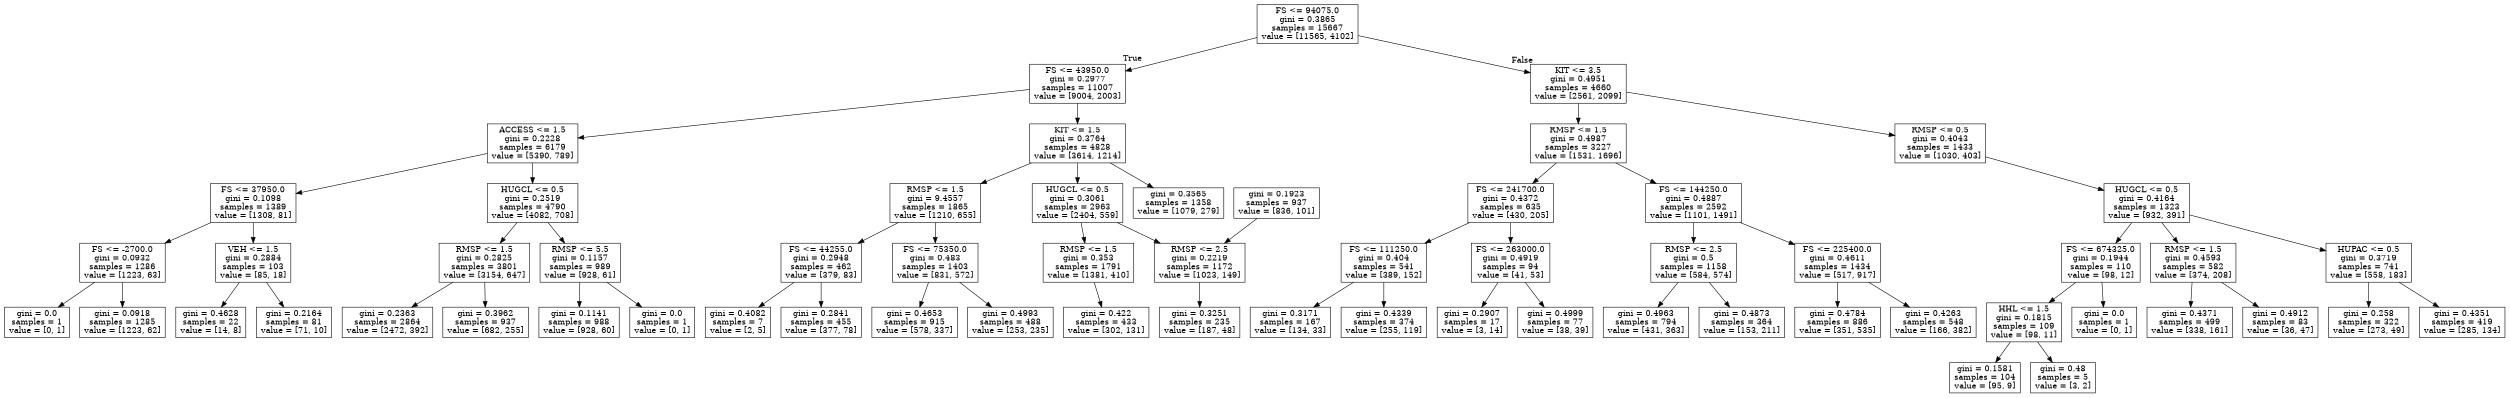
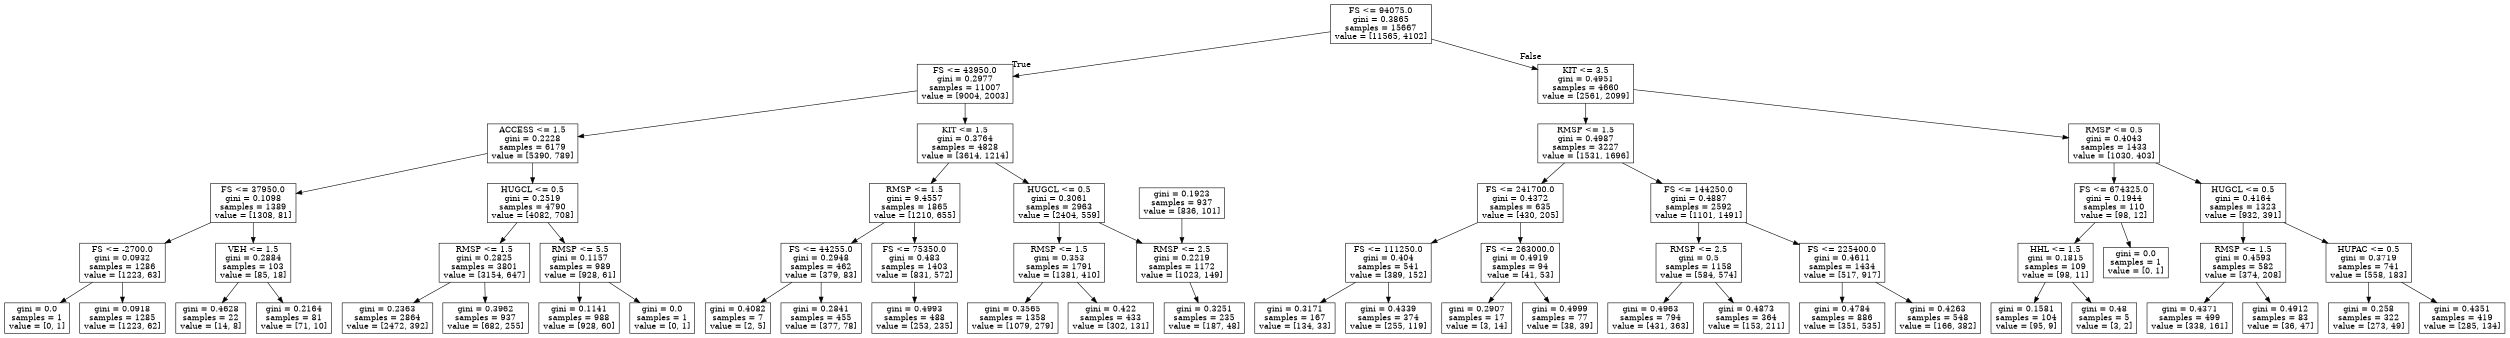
(1129, 174) -> (1036, 290)
(2126, 231) -> (2114, 170)
(915, 322) -> none
